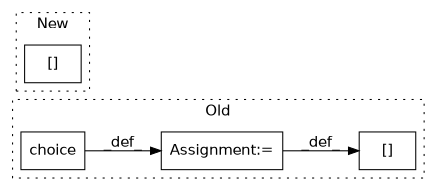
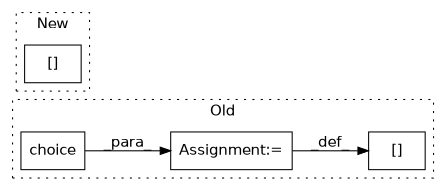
(123, 143) -> (128, 143)
